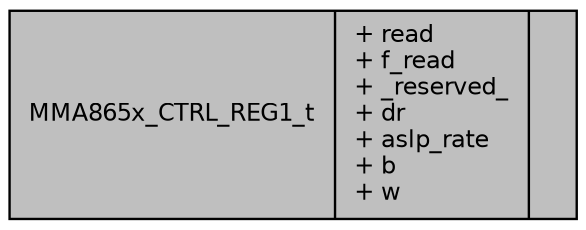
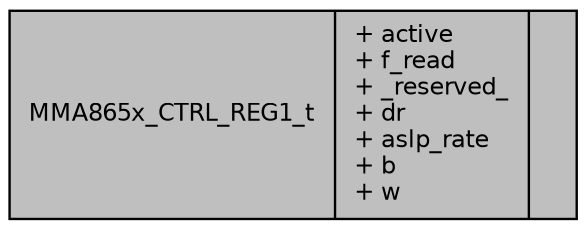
(395, 35) -> (404, 35)
